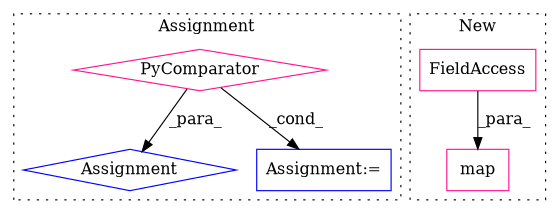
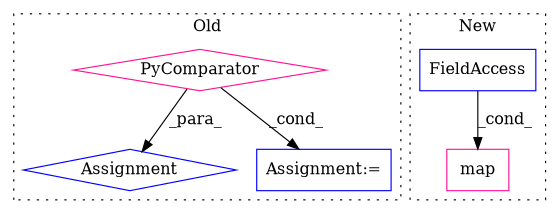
(207, 27) -> (207, 27)
(478, 70) -> (478, 70)
(504, 120) -> (505, 120)
